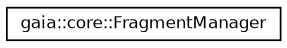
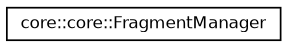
(144, 24) -> (144, 24)
